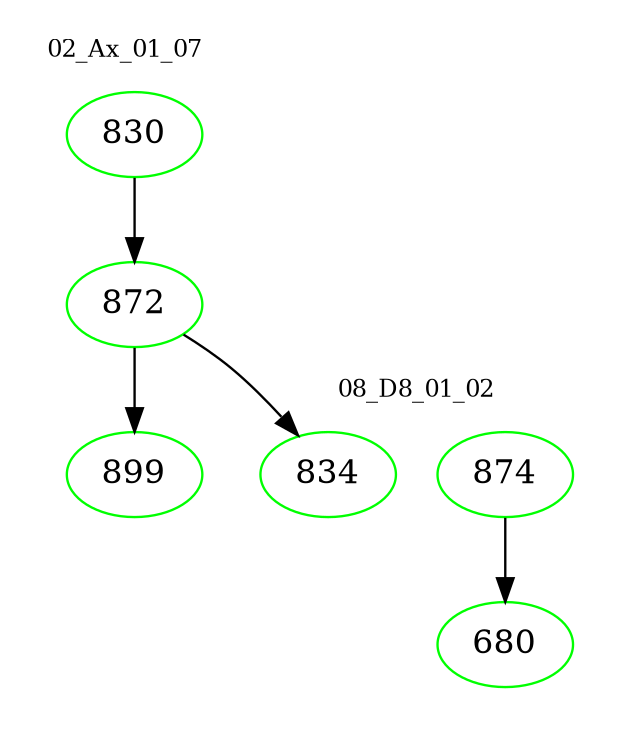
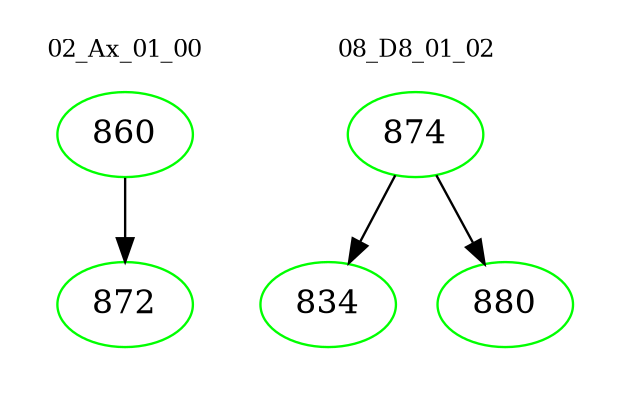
(125, 51) -> (125, 51)
(135, 135) -> (125, 135)
(257, 391) -> (378, 209)
(135, 475) -> none
(505, 645) -> (505, 305)
